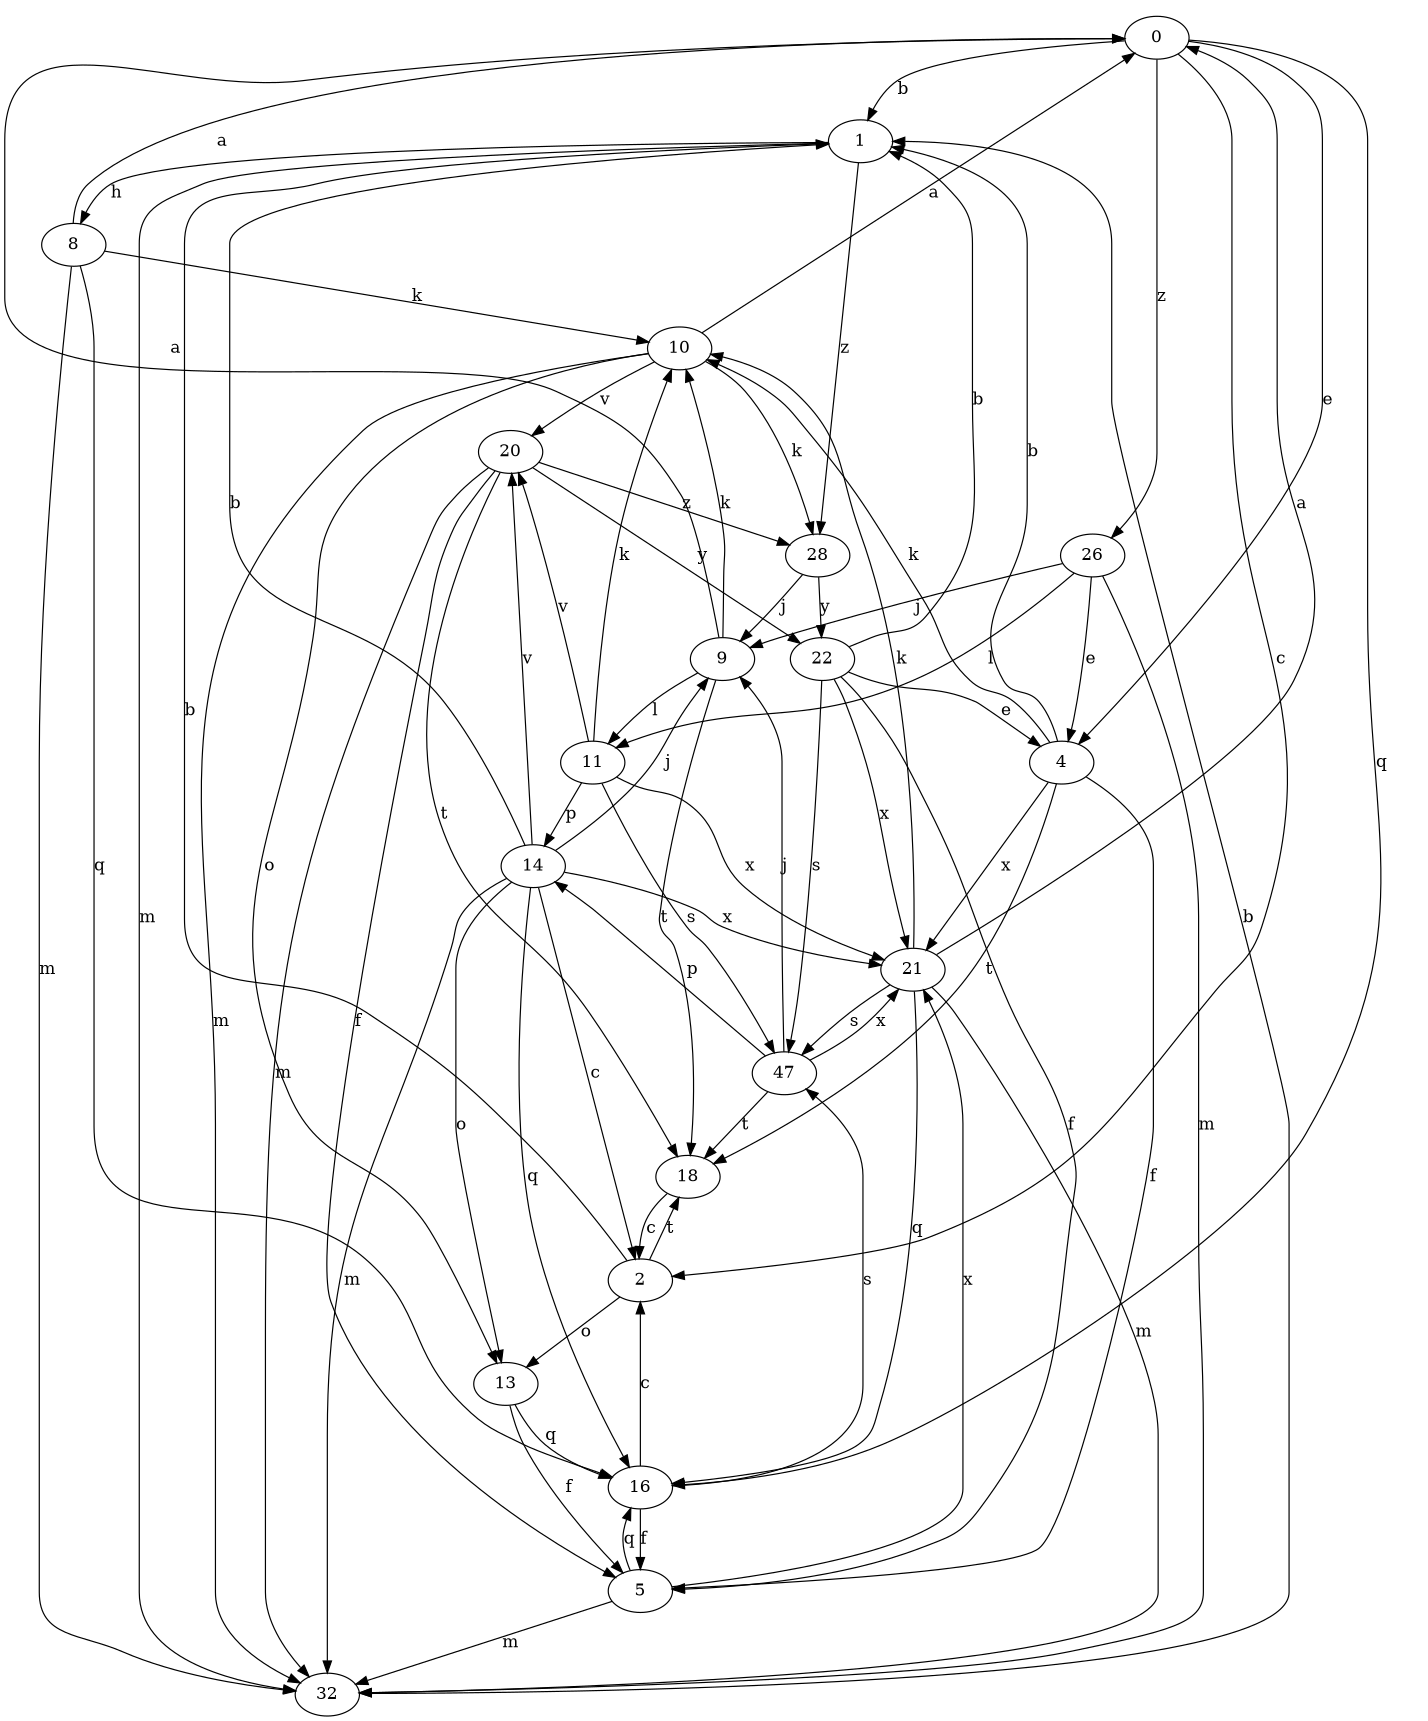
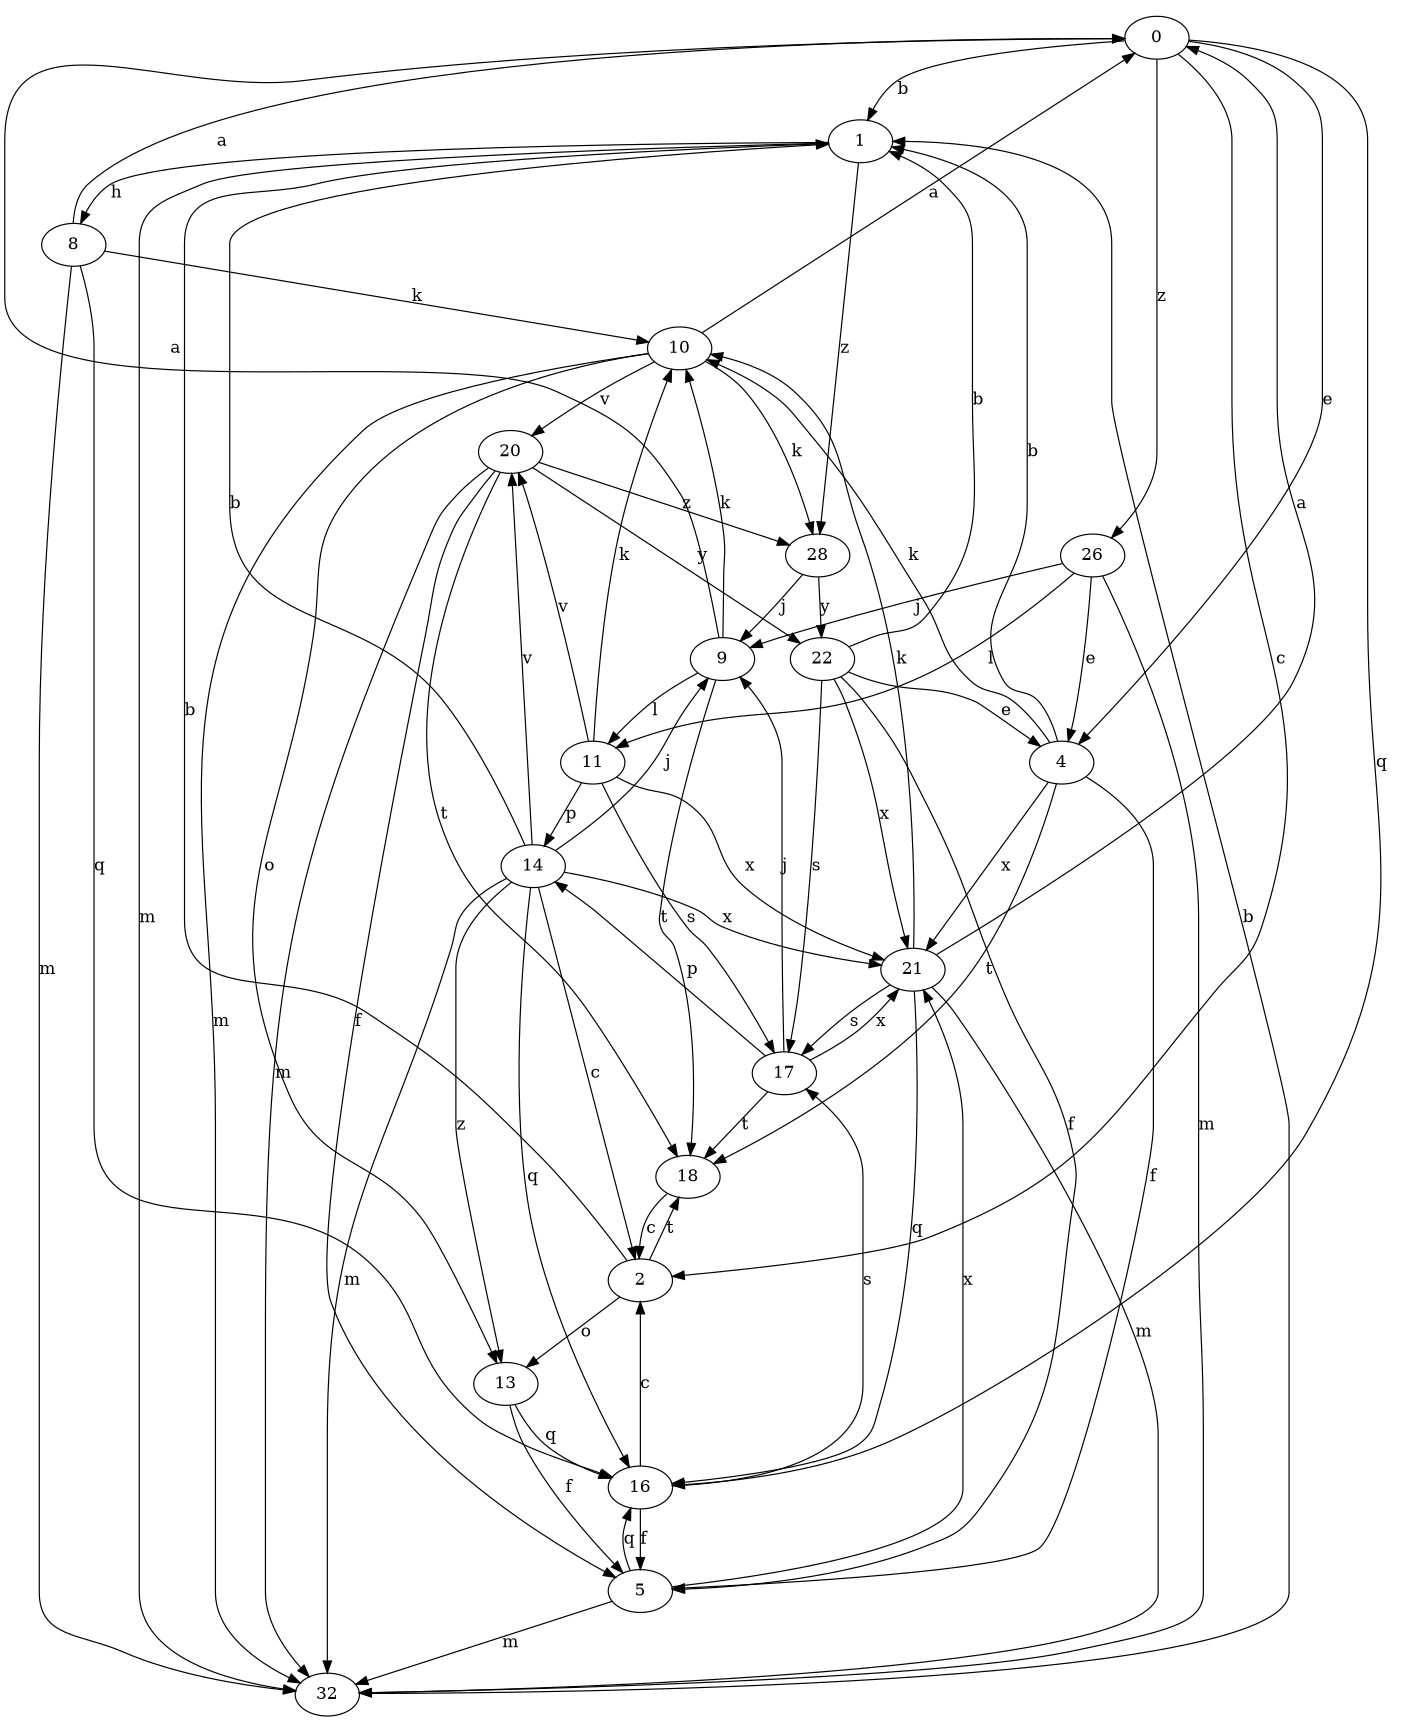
(784, 1073) -> (784, 1073)
(461, 1125) -> (461, 1125)
